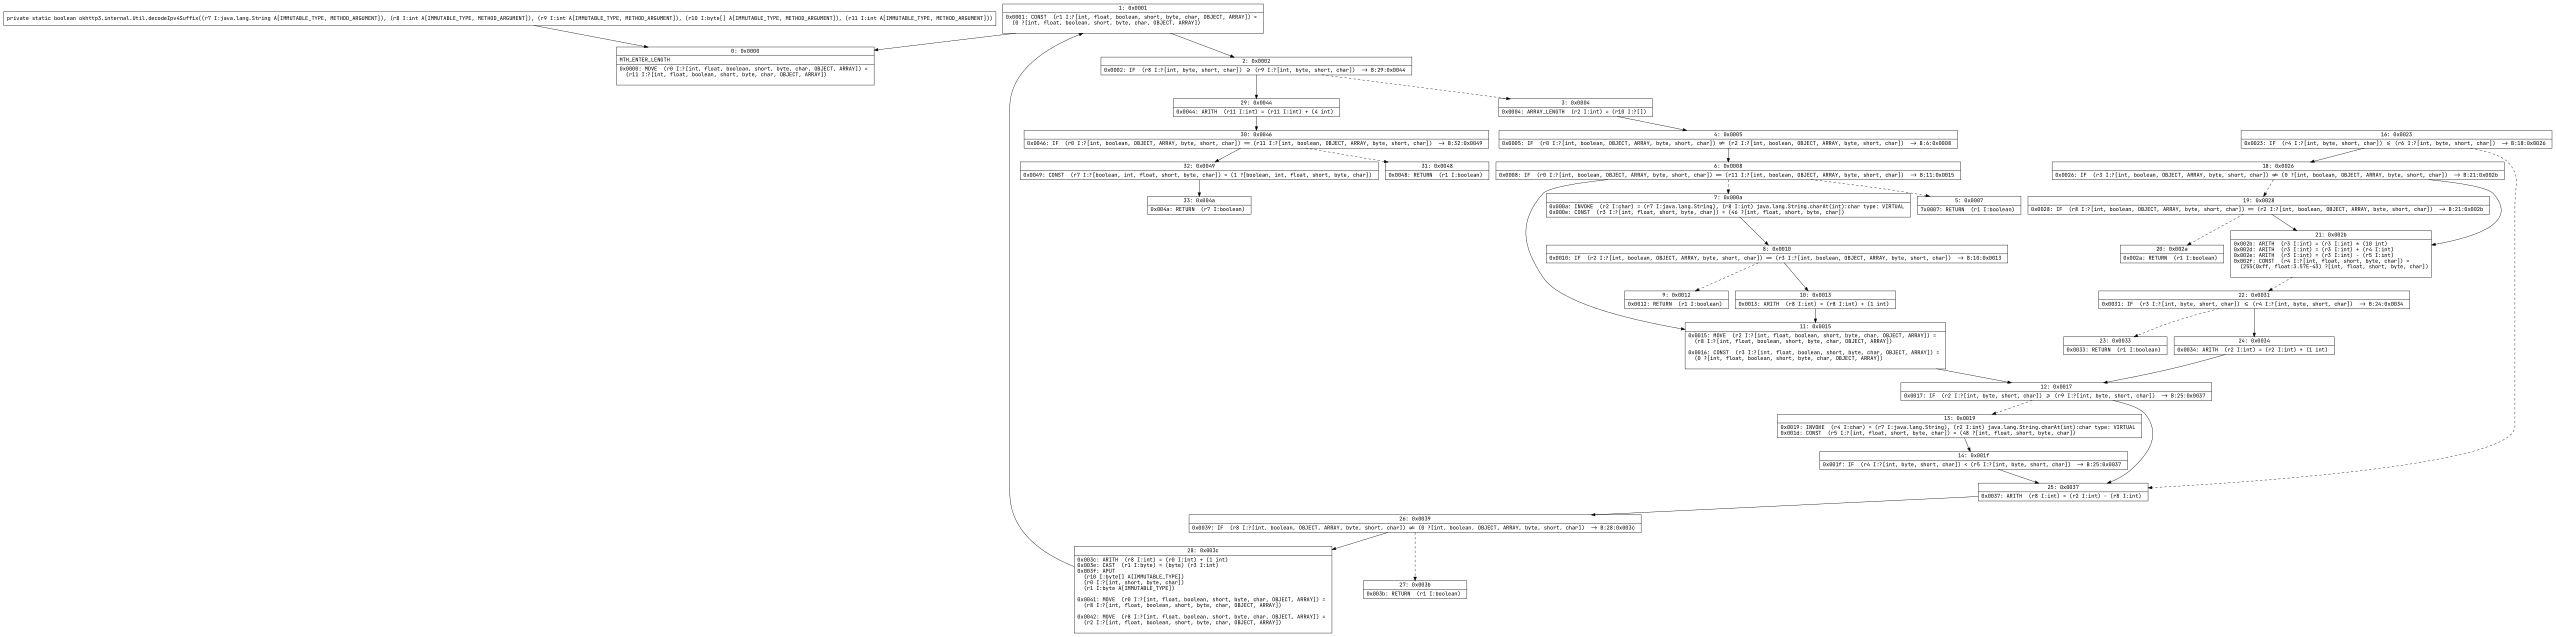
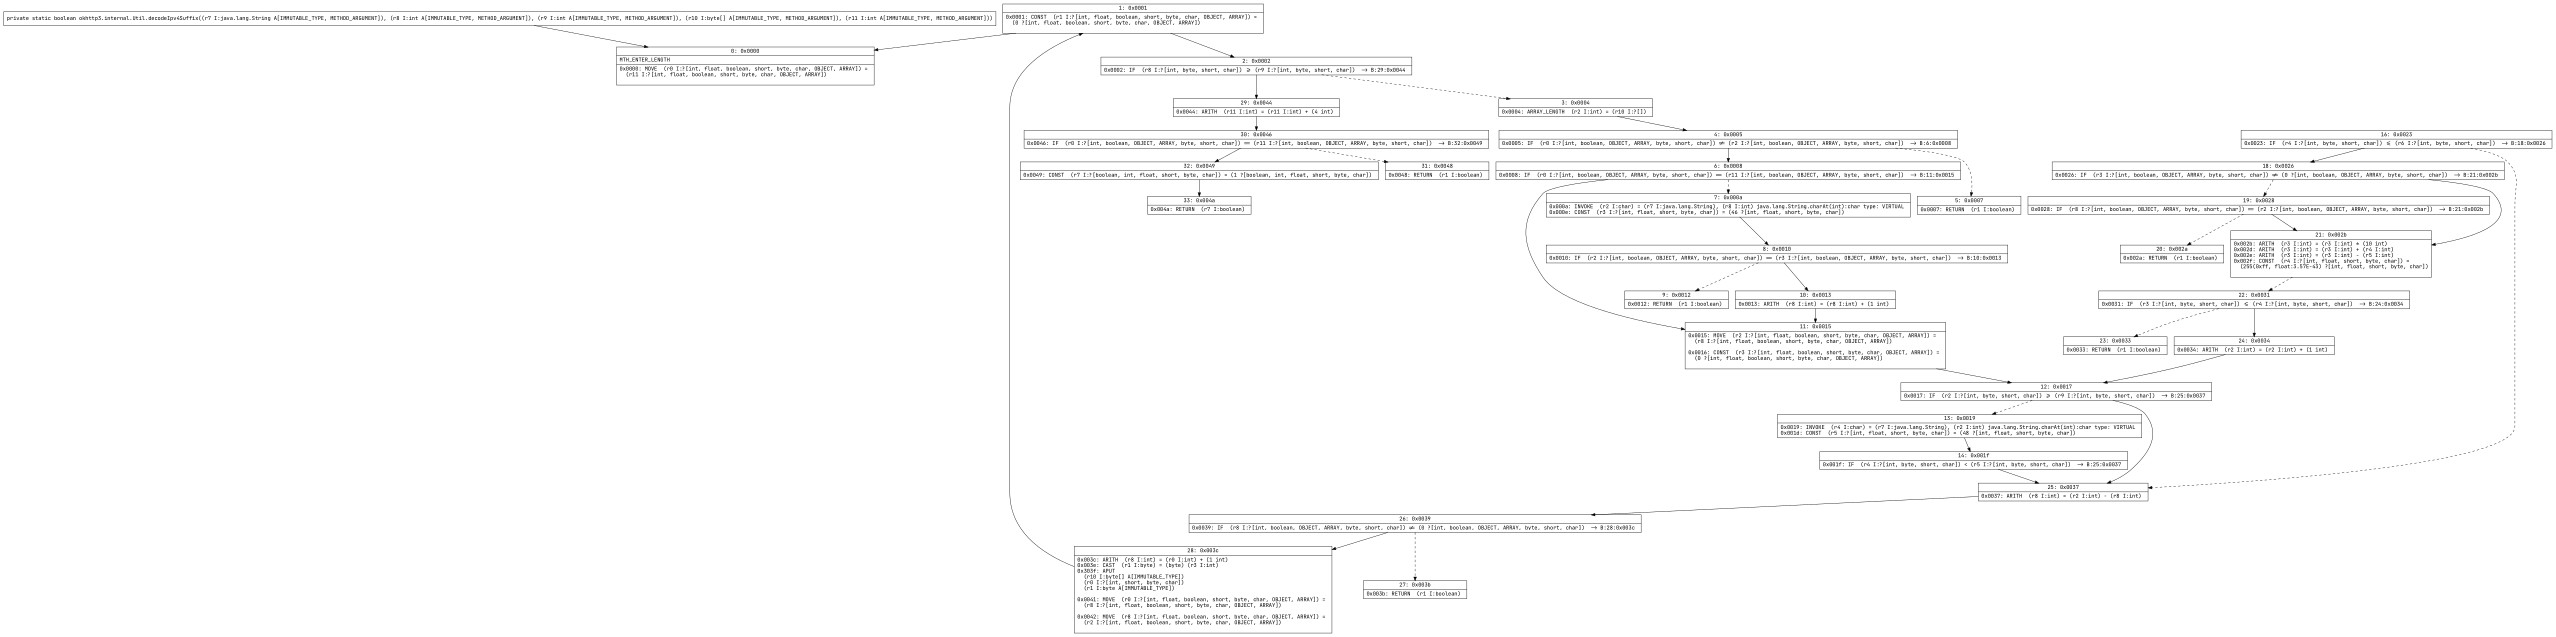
(1869, 187) -> (1947, 155)
(1969, 210) -> (1969, 210)
(1099, 571) -> (1099, 571)
